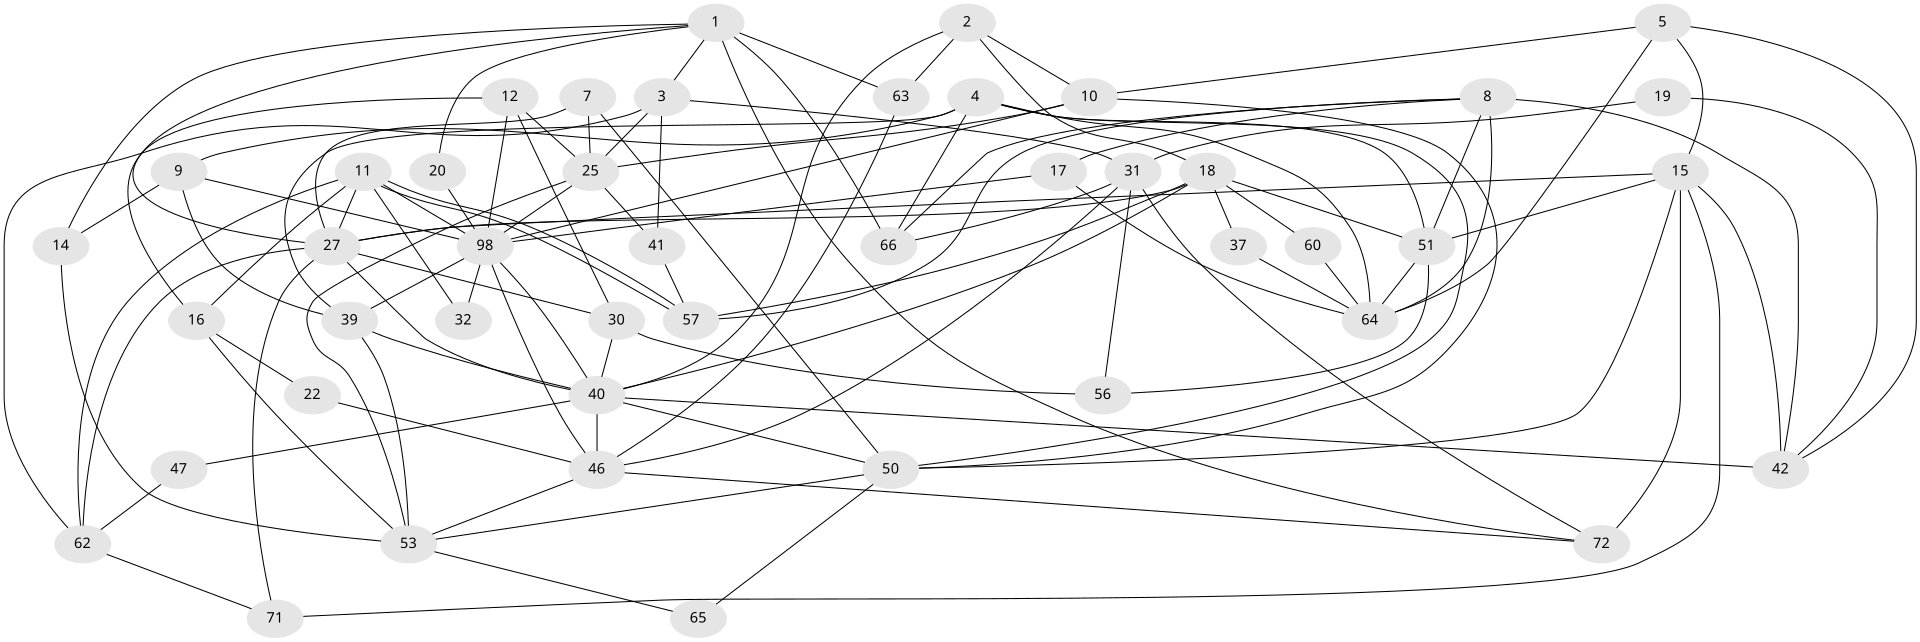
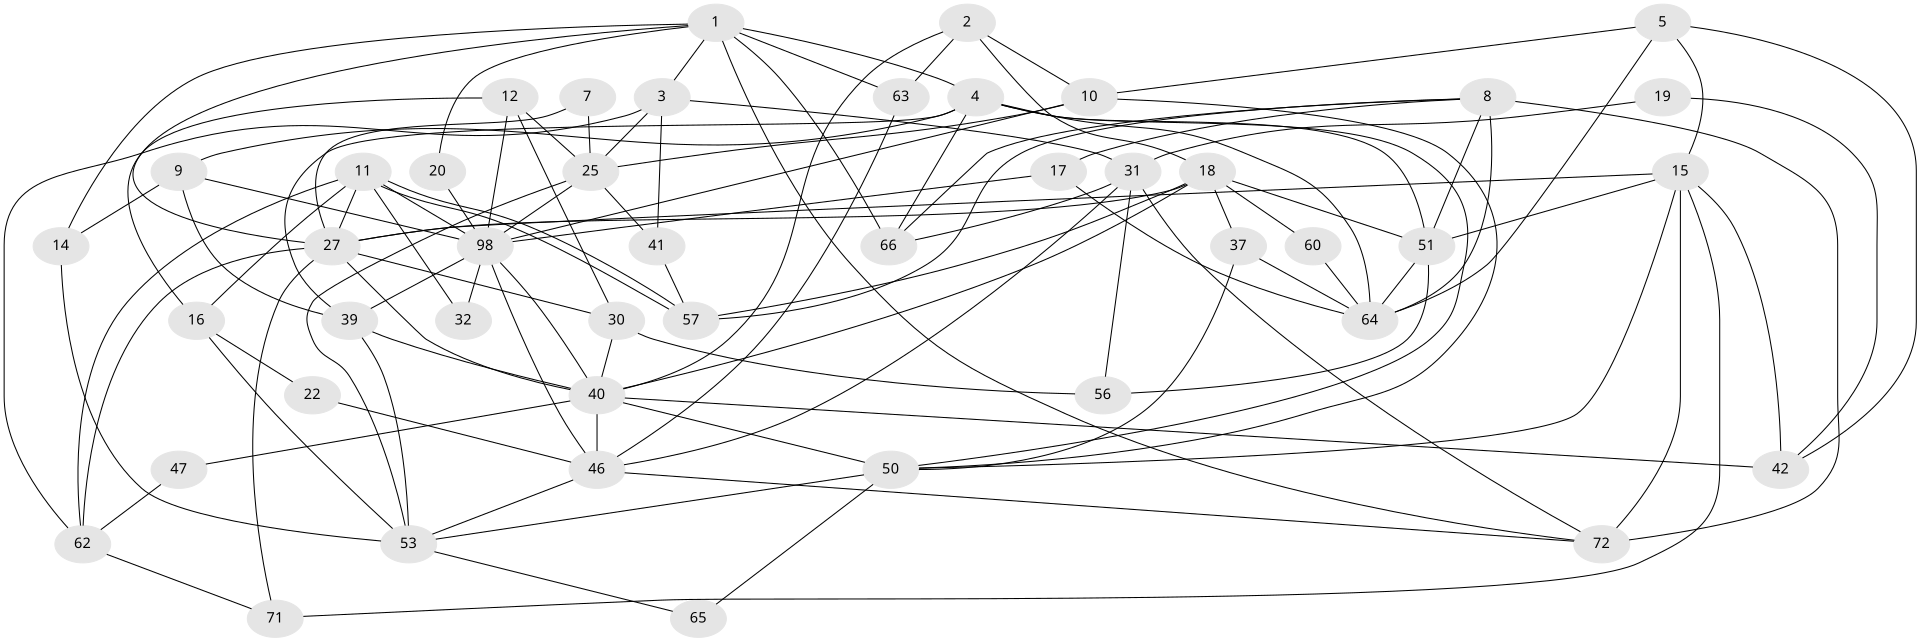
none -> (850, 52)
(1772, 186) -> (1838, 279)
(740, 283) -> (1126, 422)
